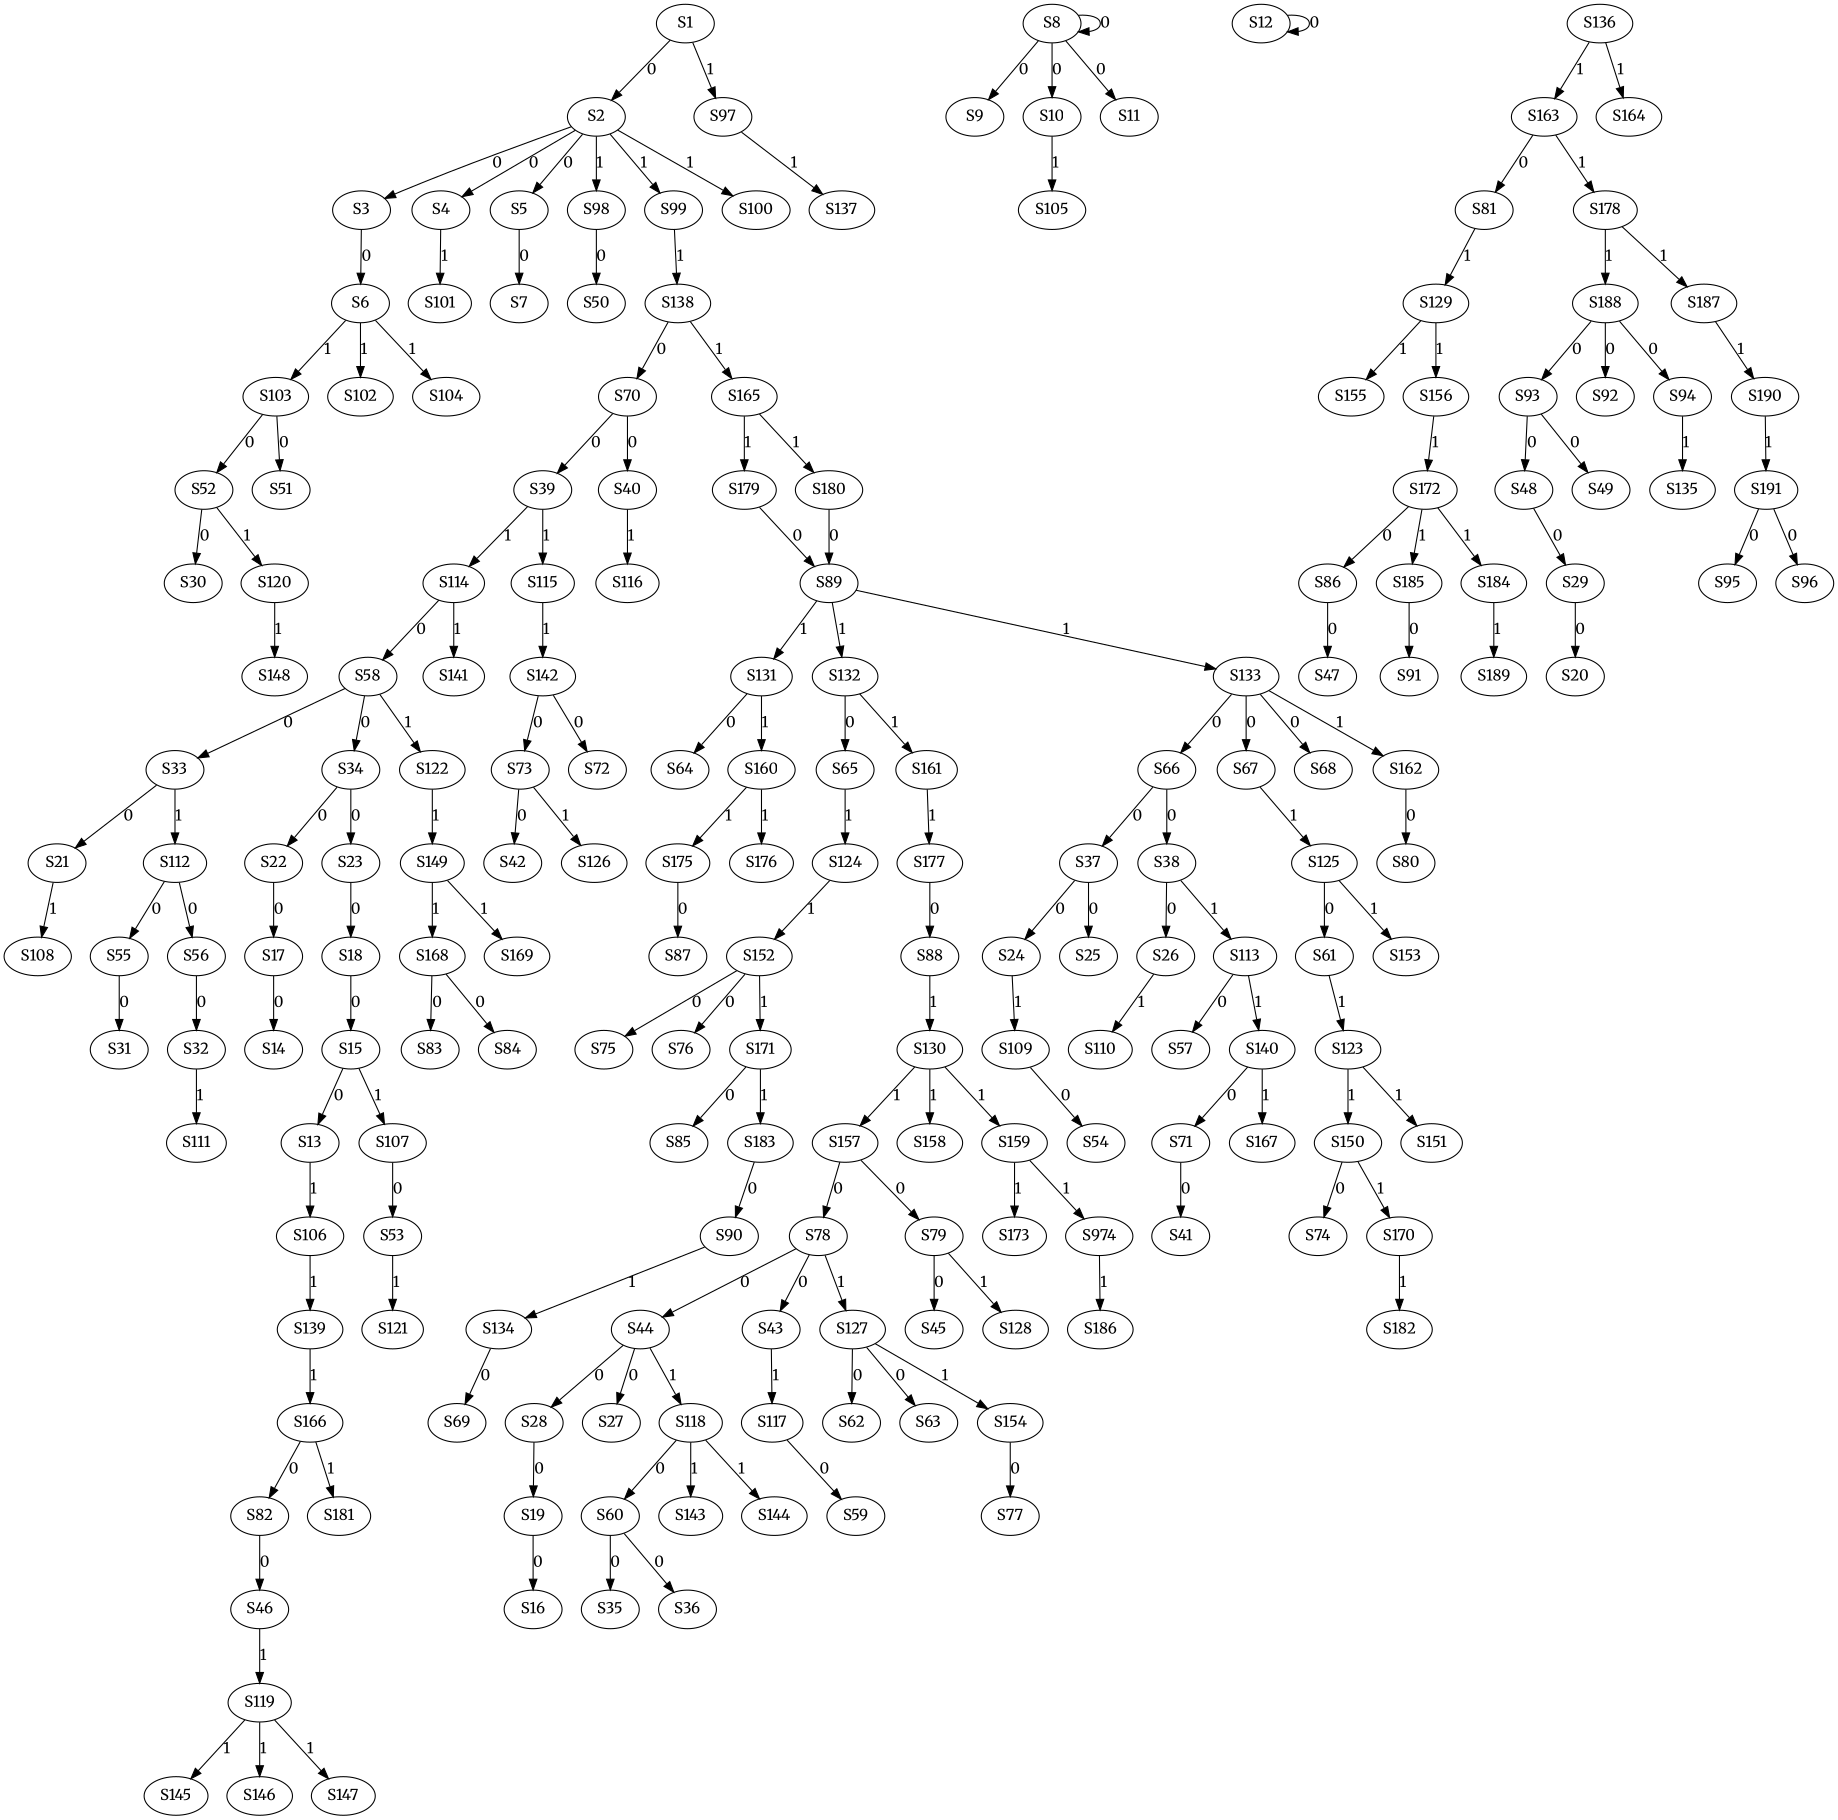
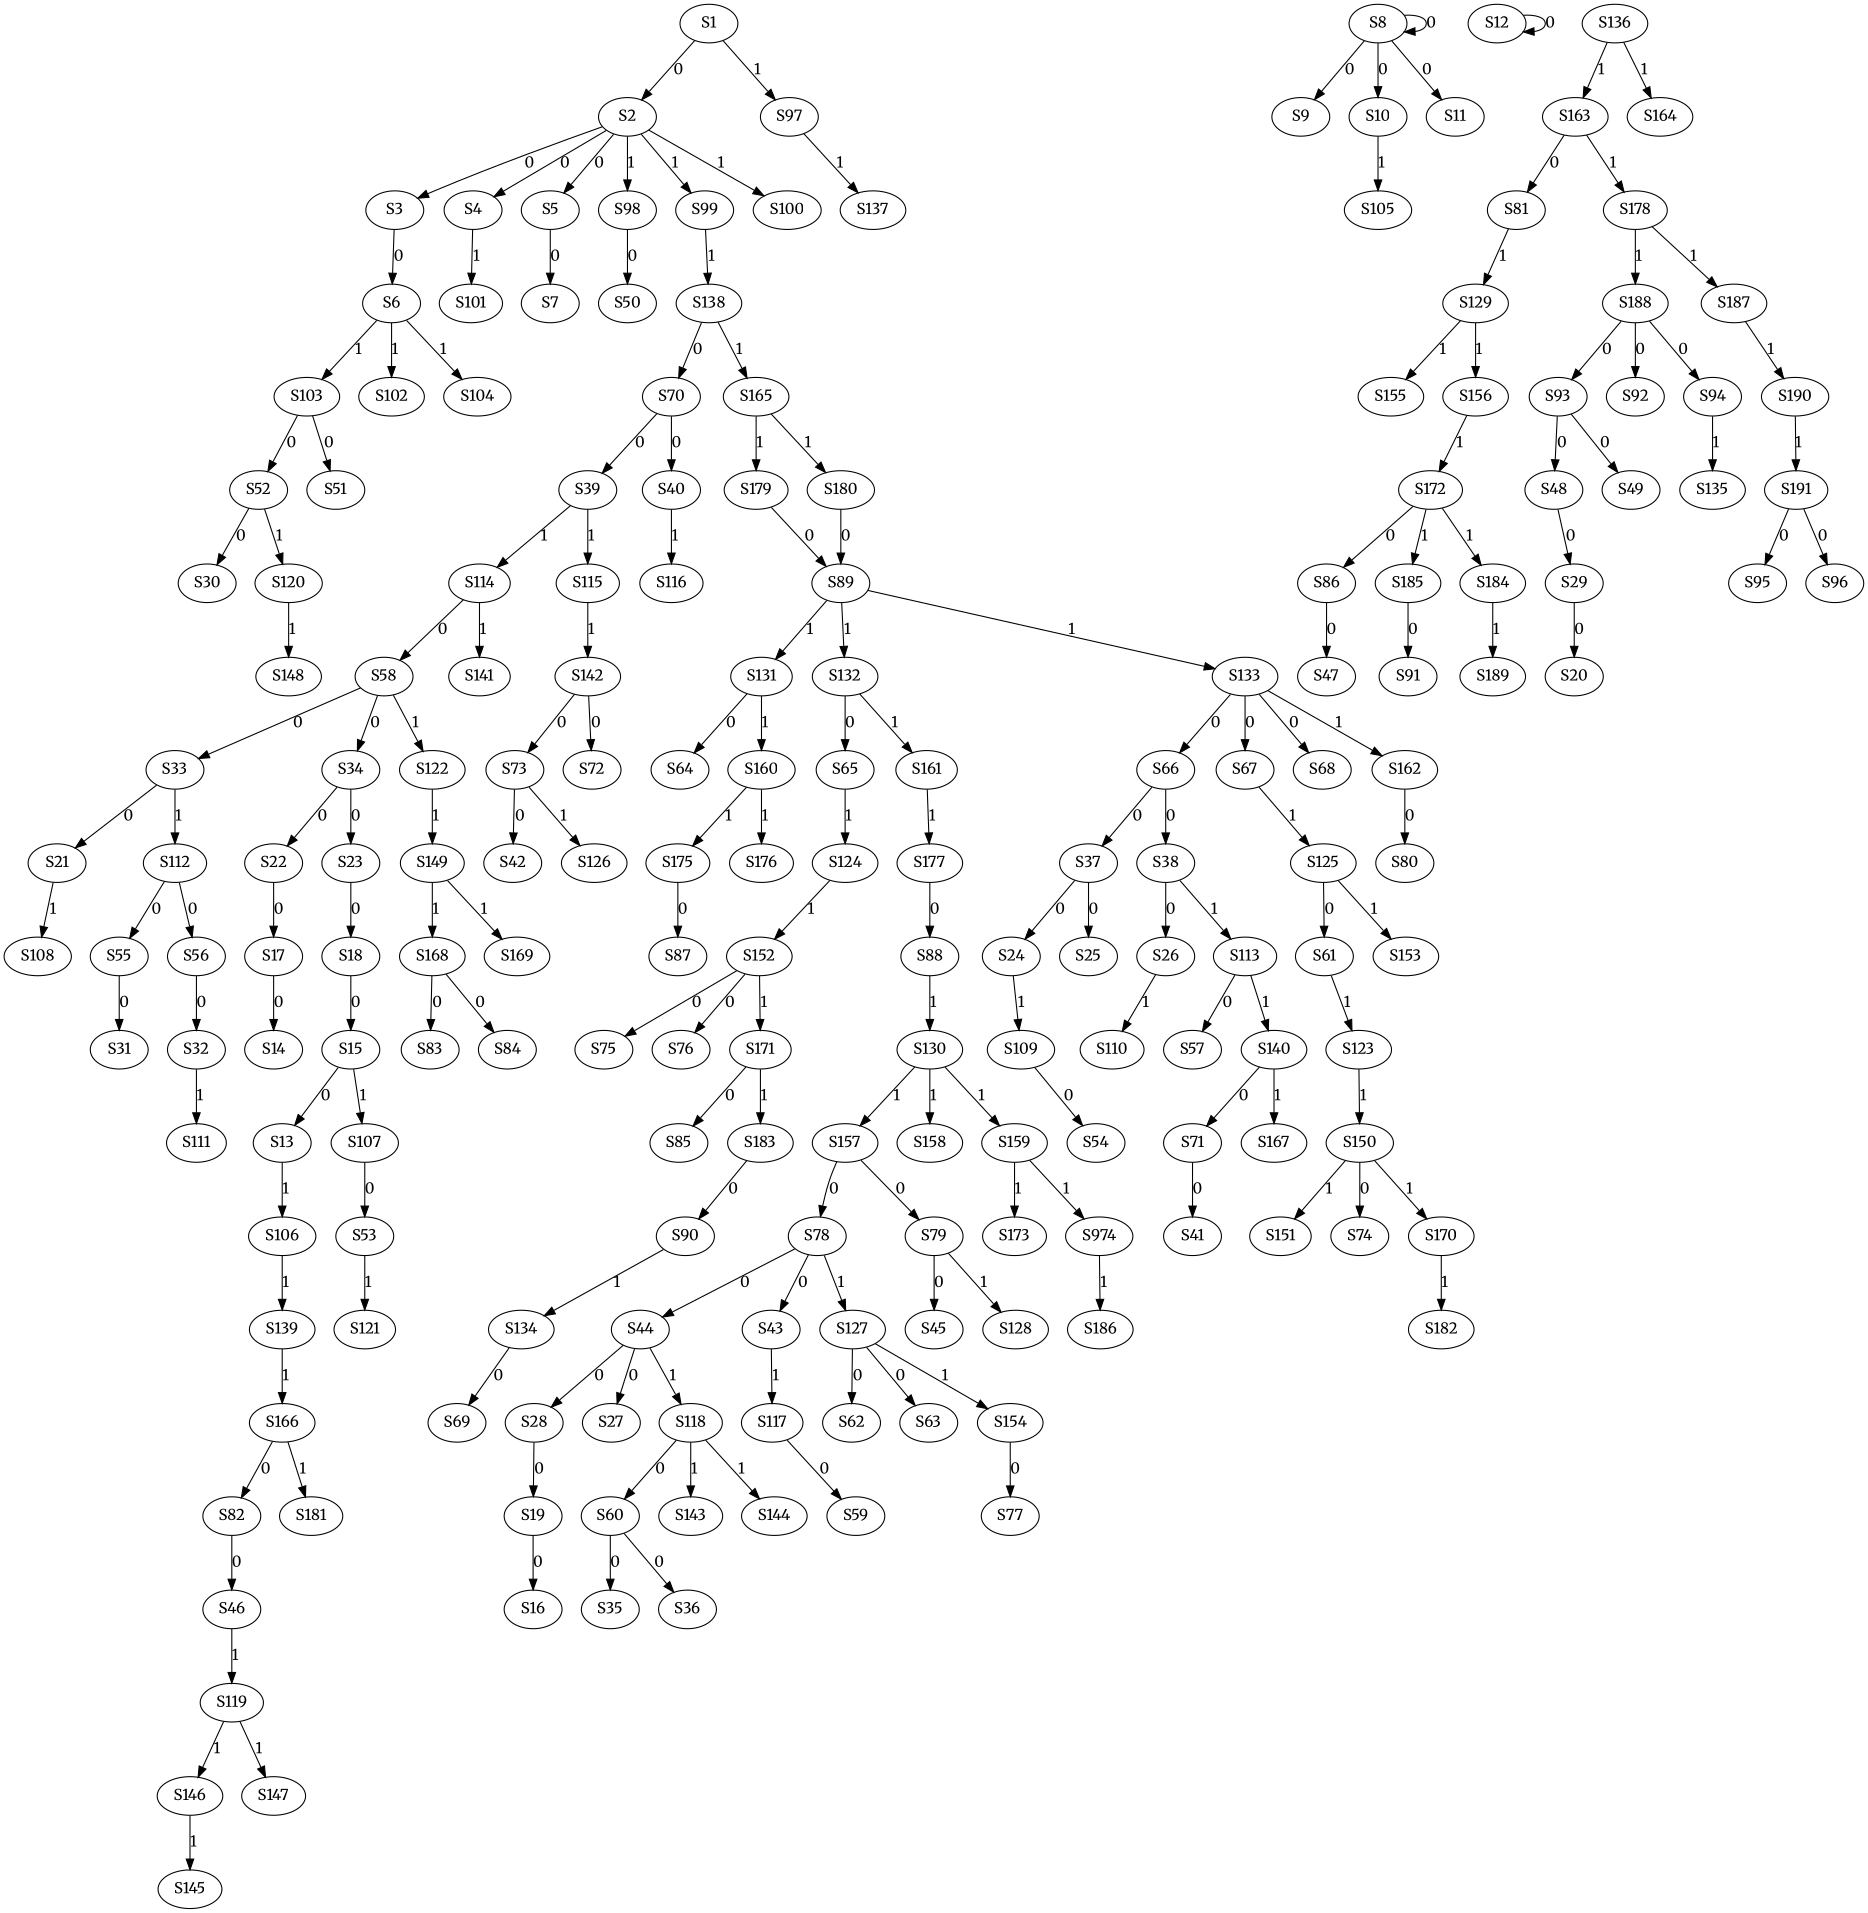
(1386, 1092) -> (1324, 1186)
(221, 1745) -> (190, 1837)
